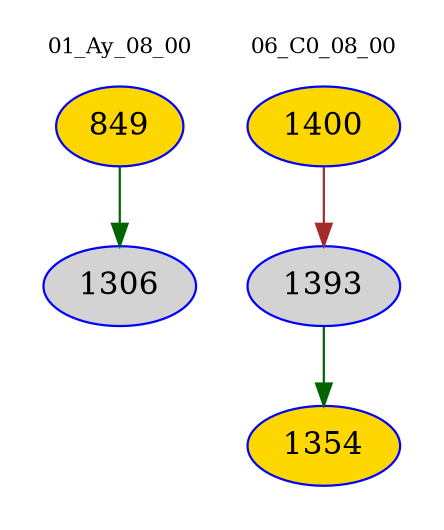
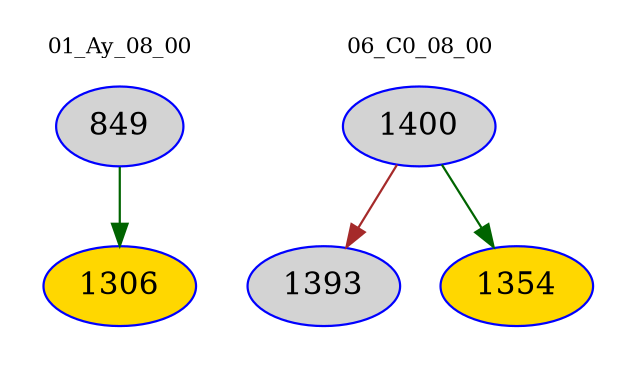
(120, 126) -> (120, 126)
(324, 126) -> (419, 126)
(120, 286) -> (120, 286)
(324, 355) -> (462, 196)
